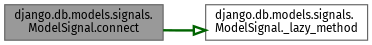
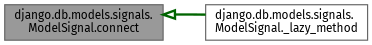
(178, 30) -> (190, 14)
